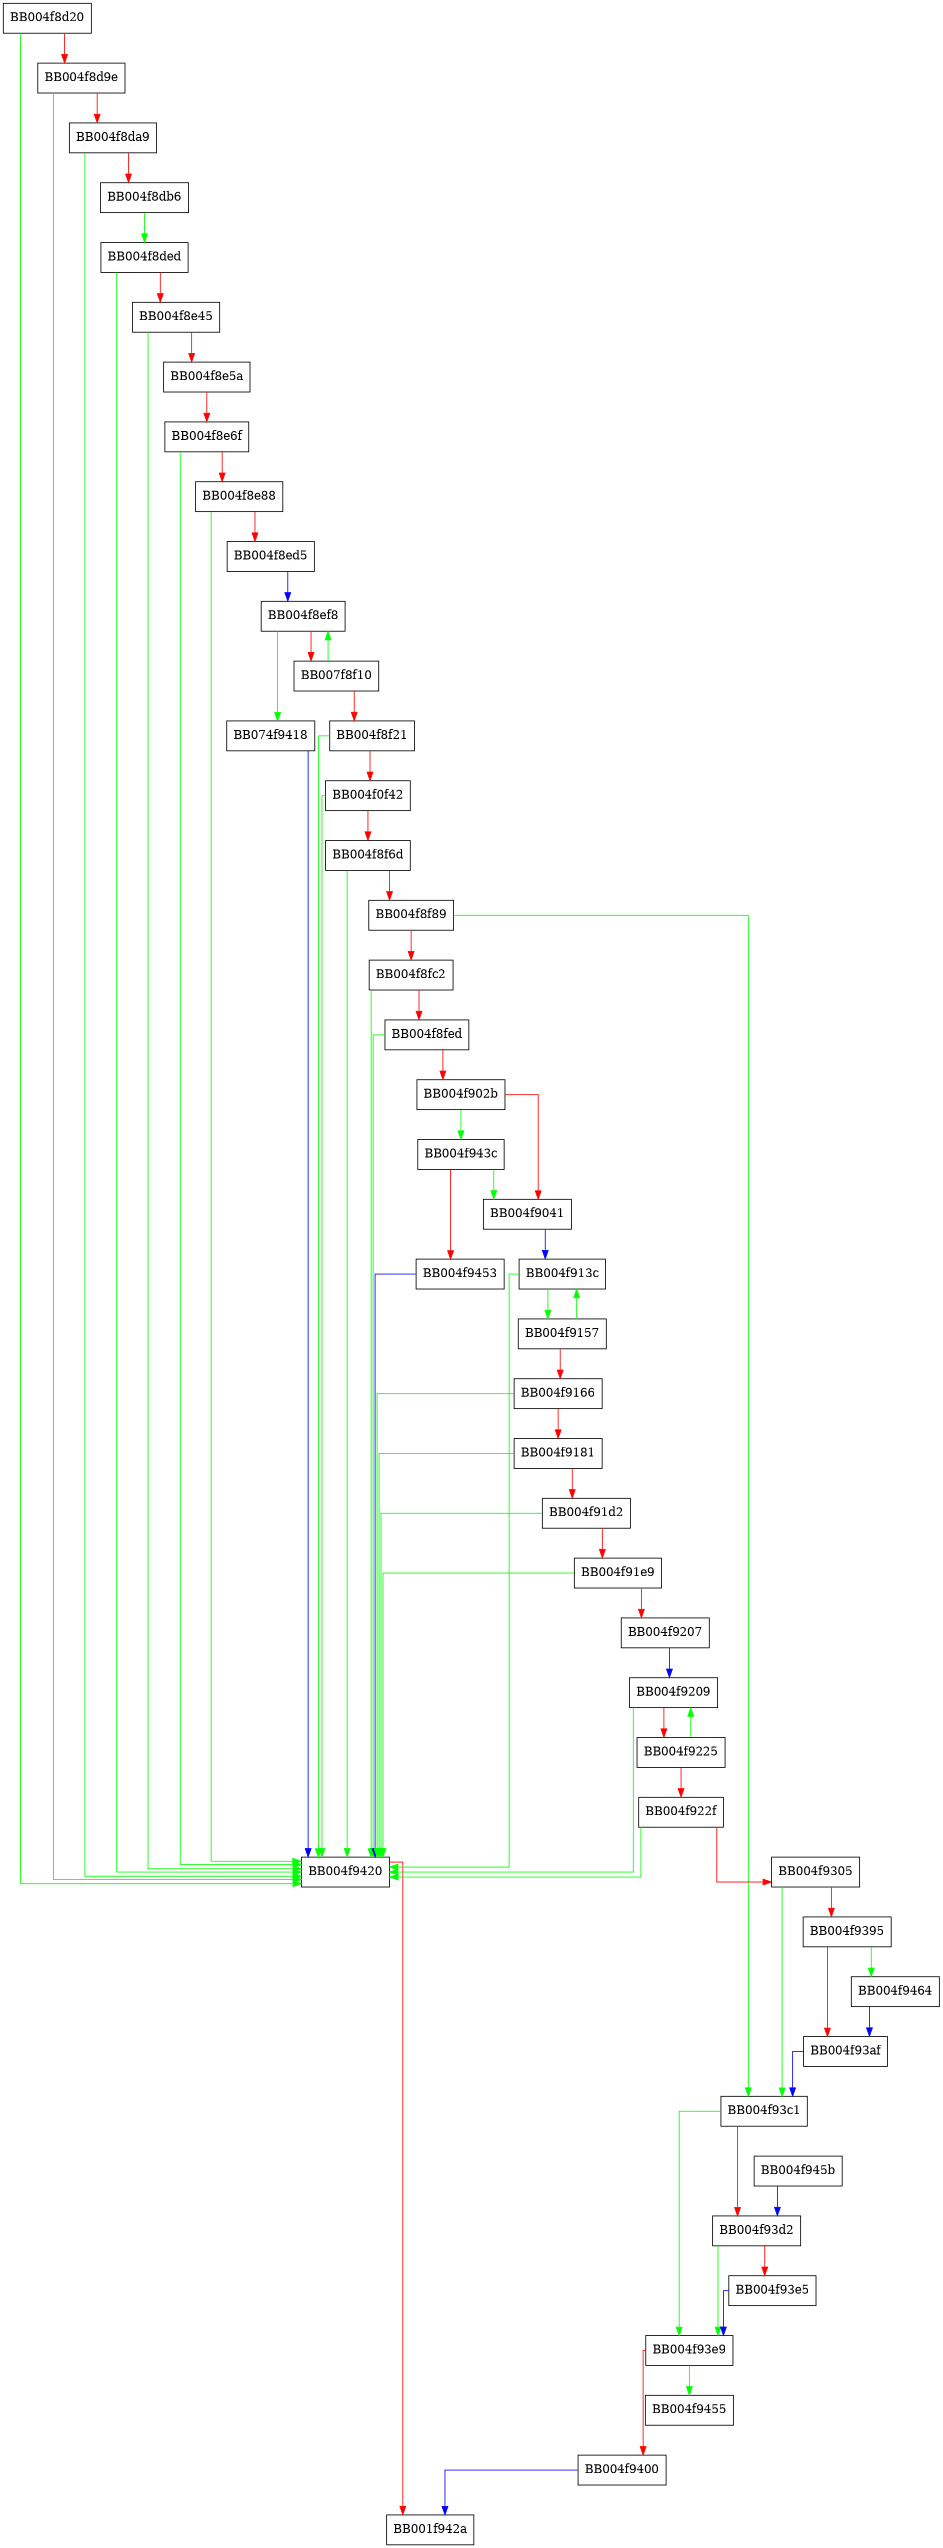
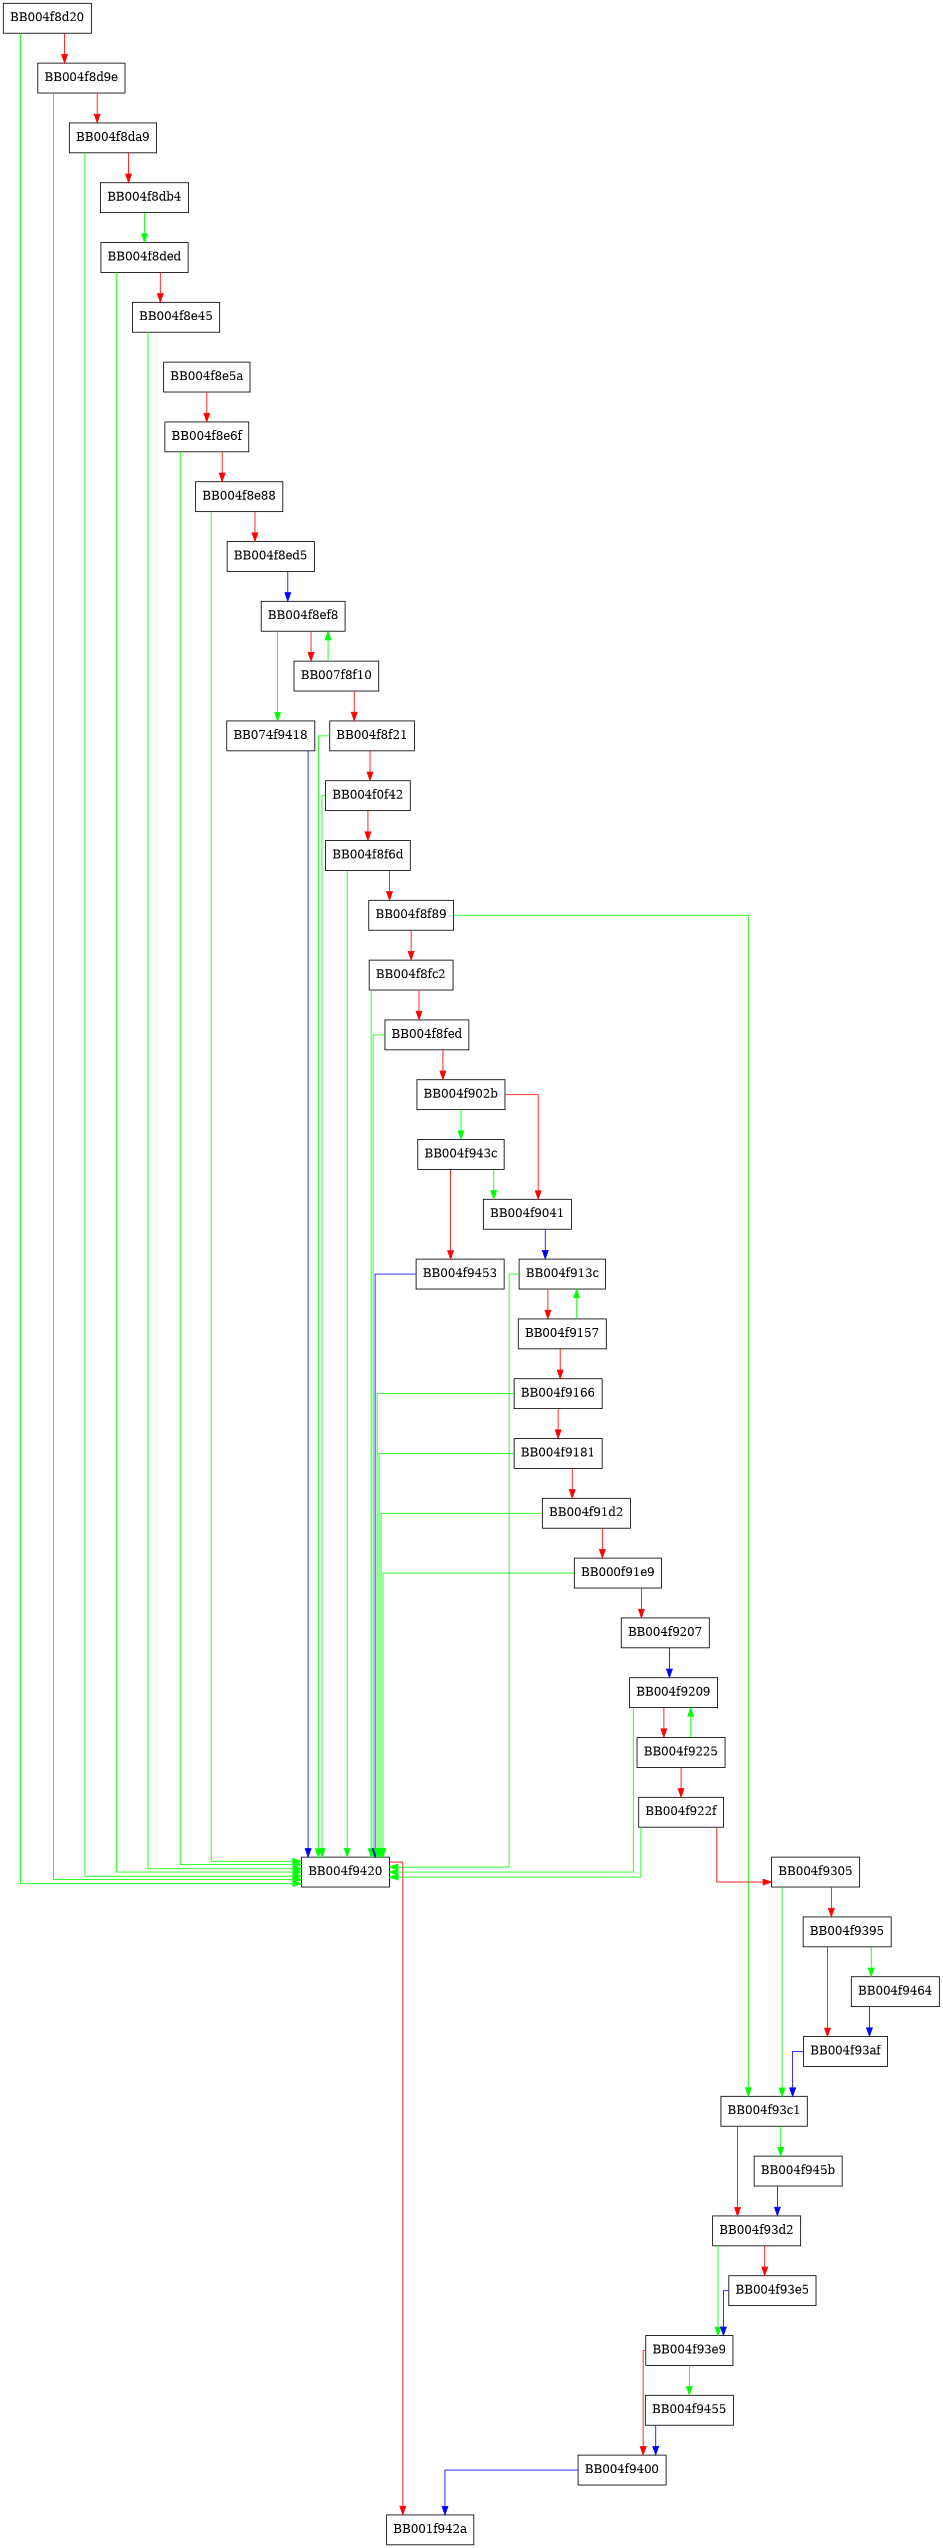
(145, 198) -> (145, 198)
(192, 343) -> none
(548, 1300) -> (548, 1300)
(618, 1573) -> (618, 1573)
(679, 2198) -> (781, 2137)
none -> (656, 2436)
